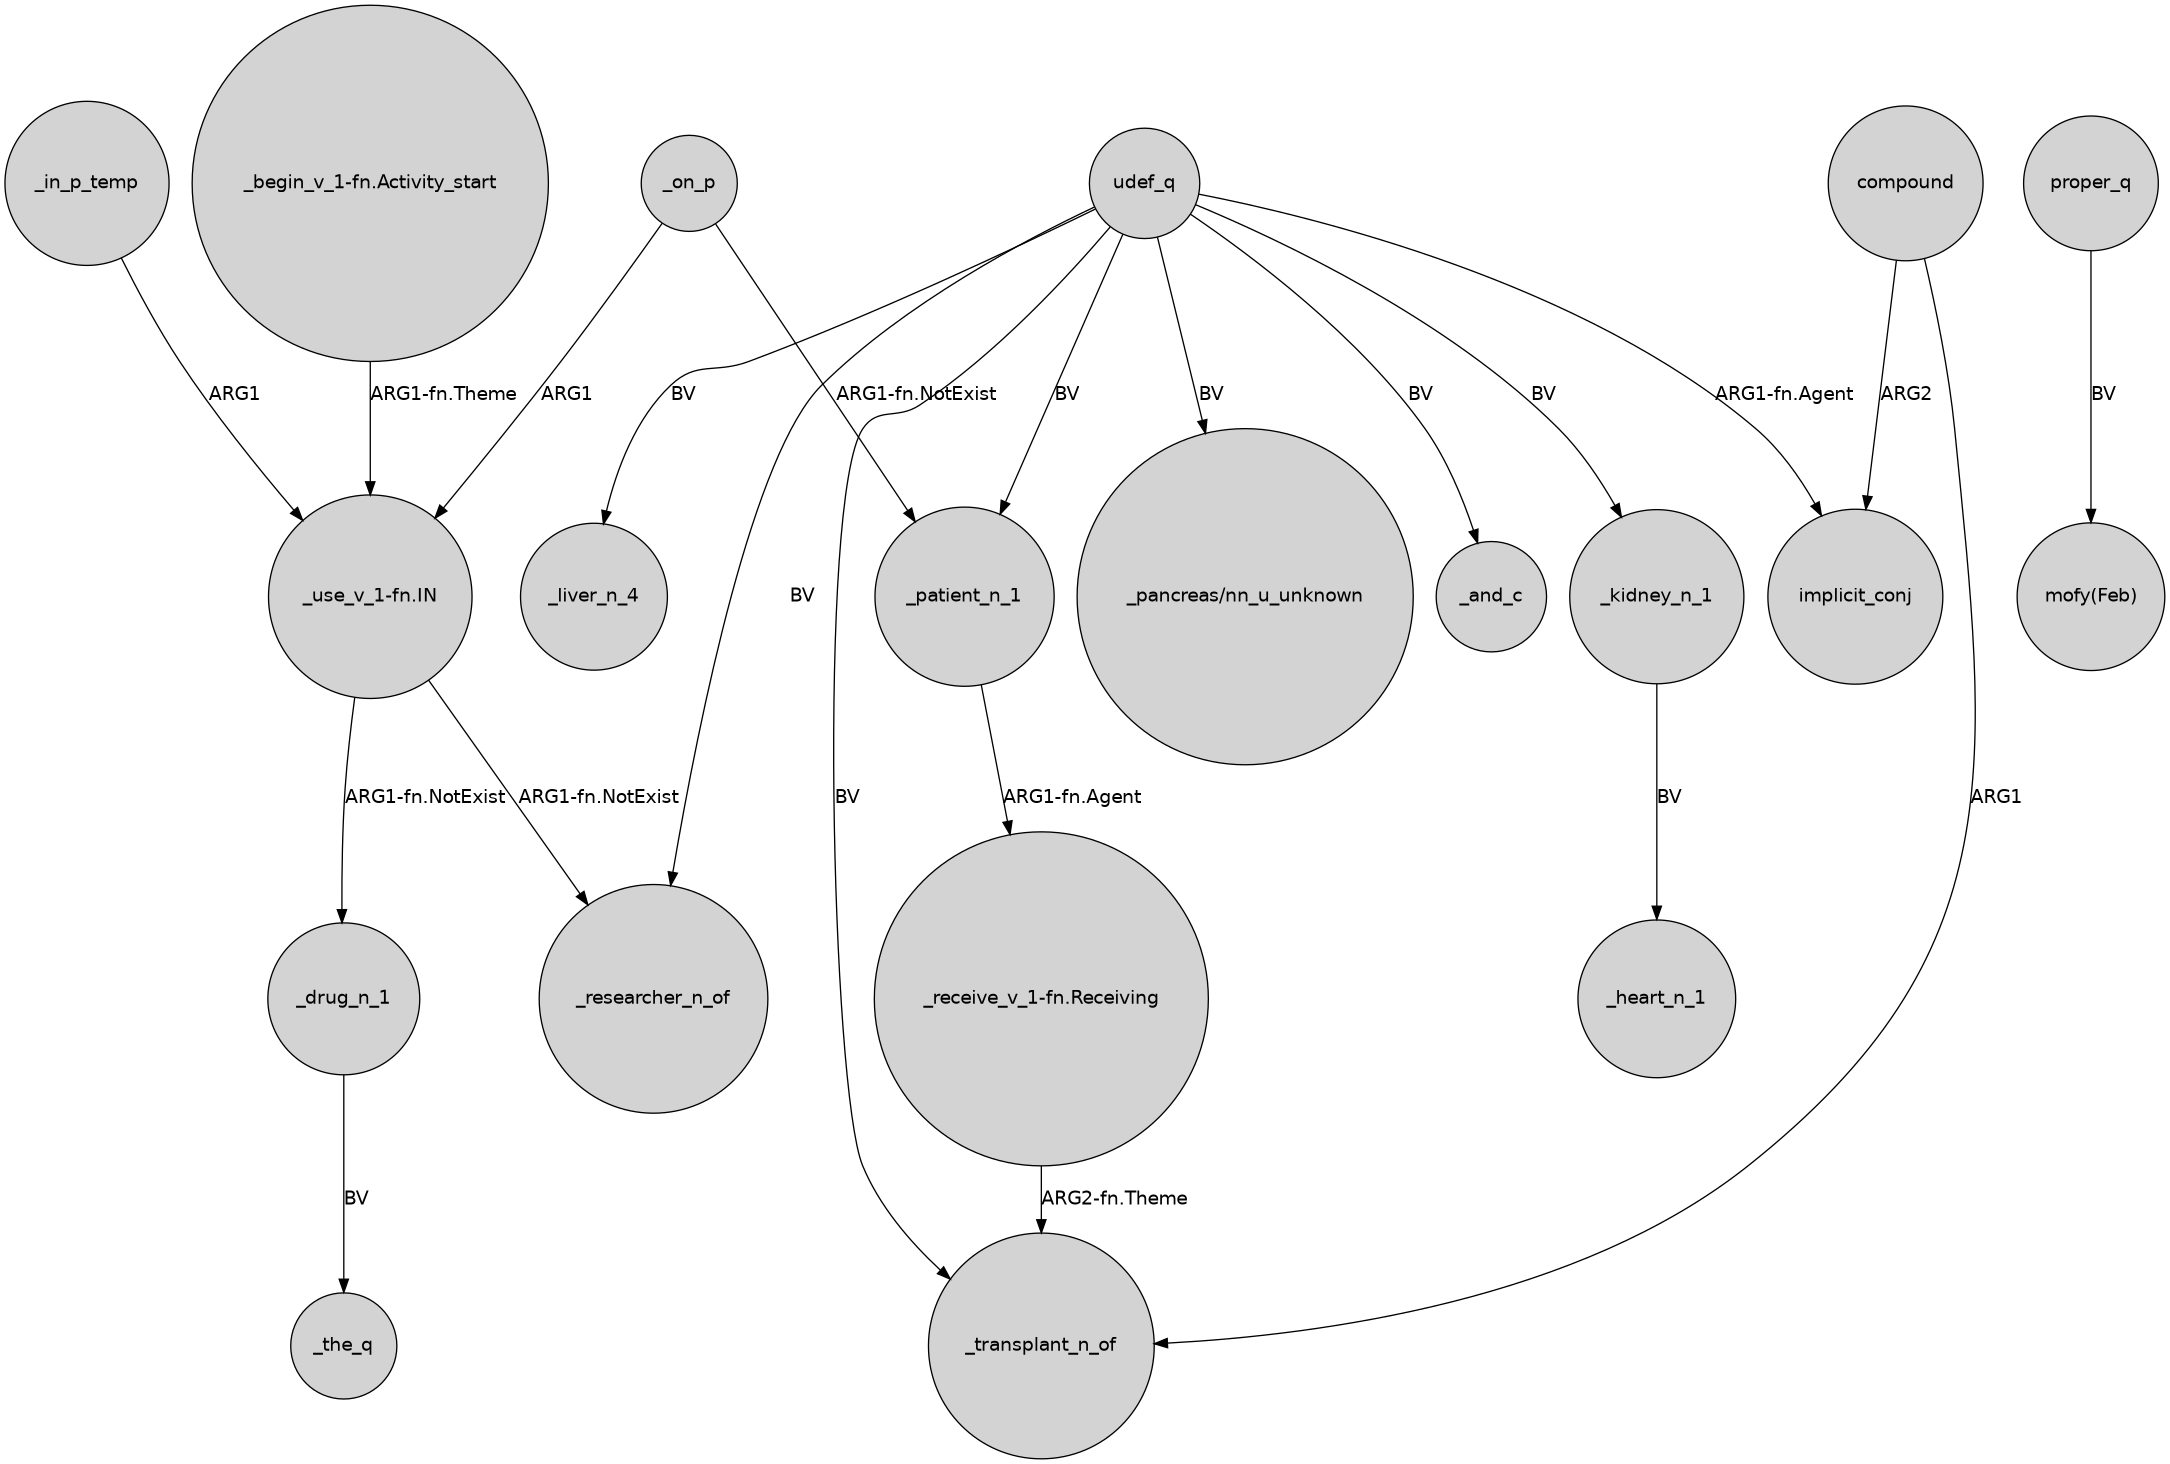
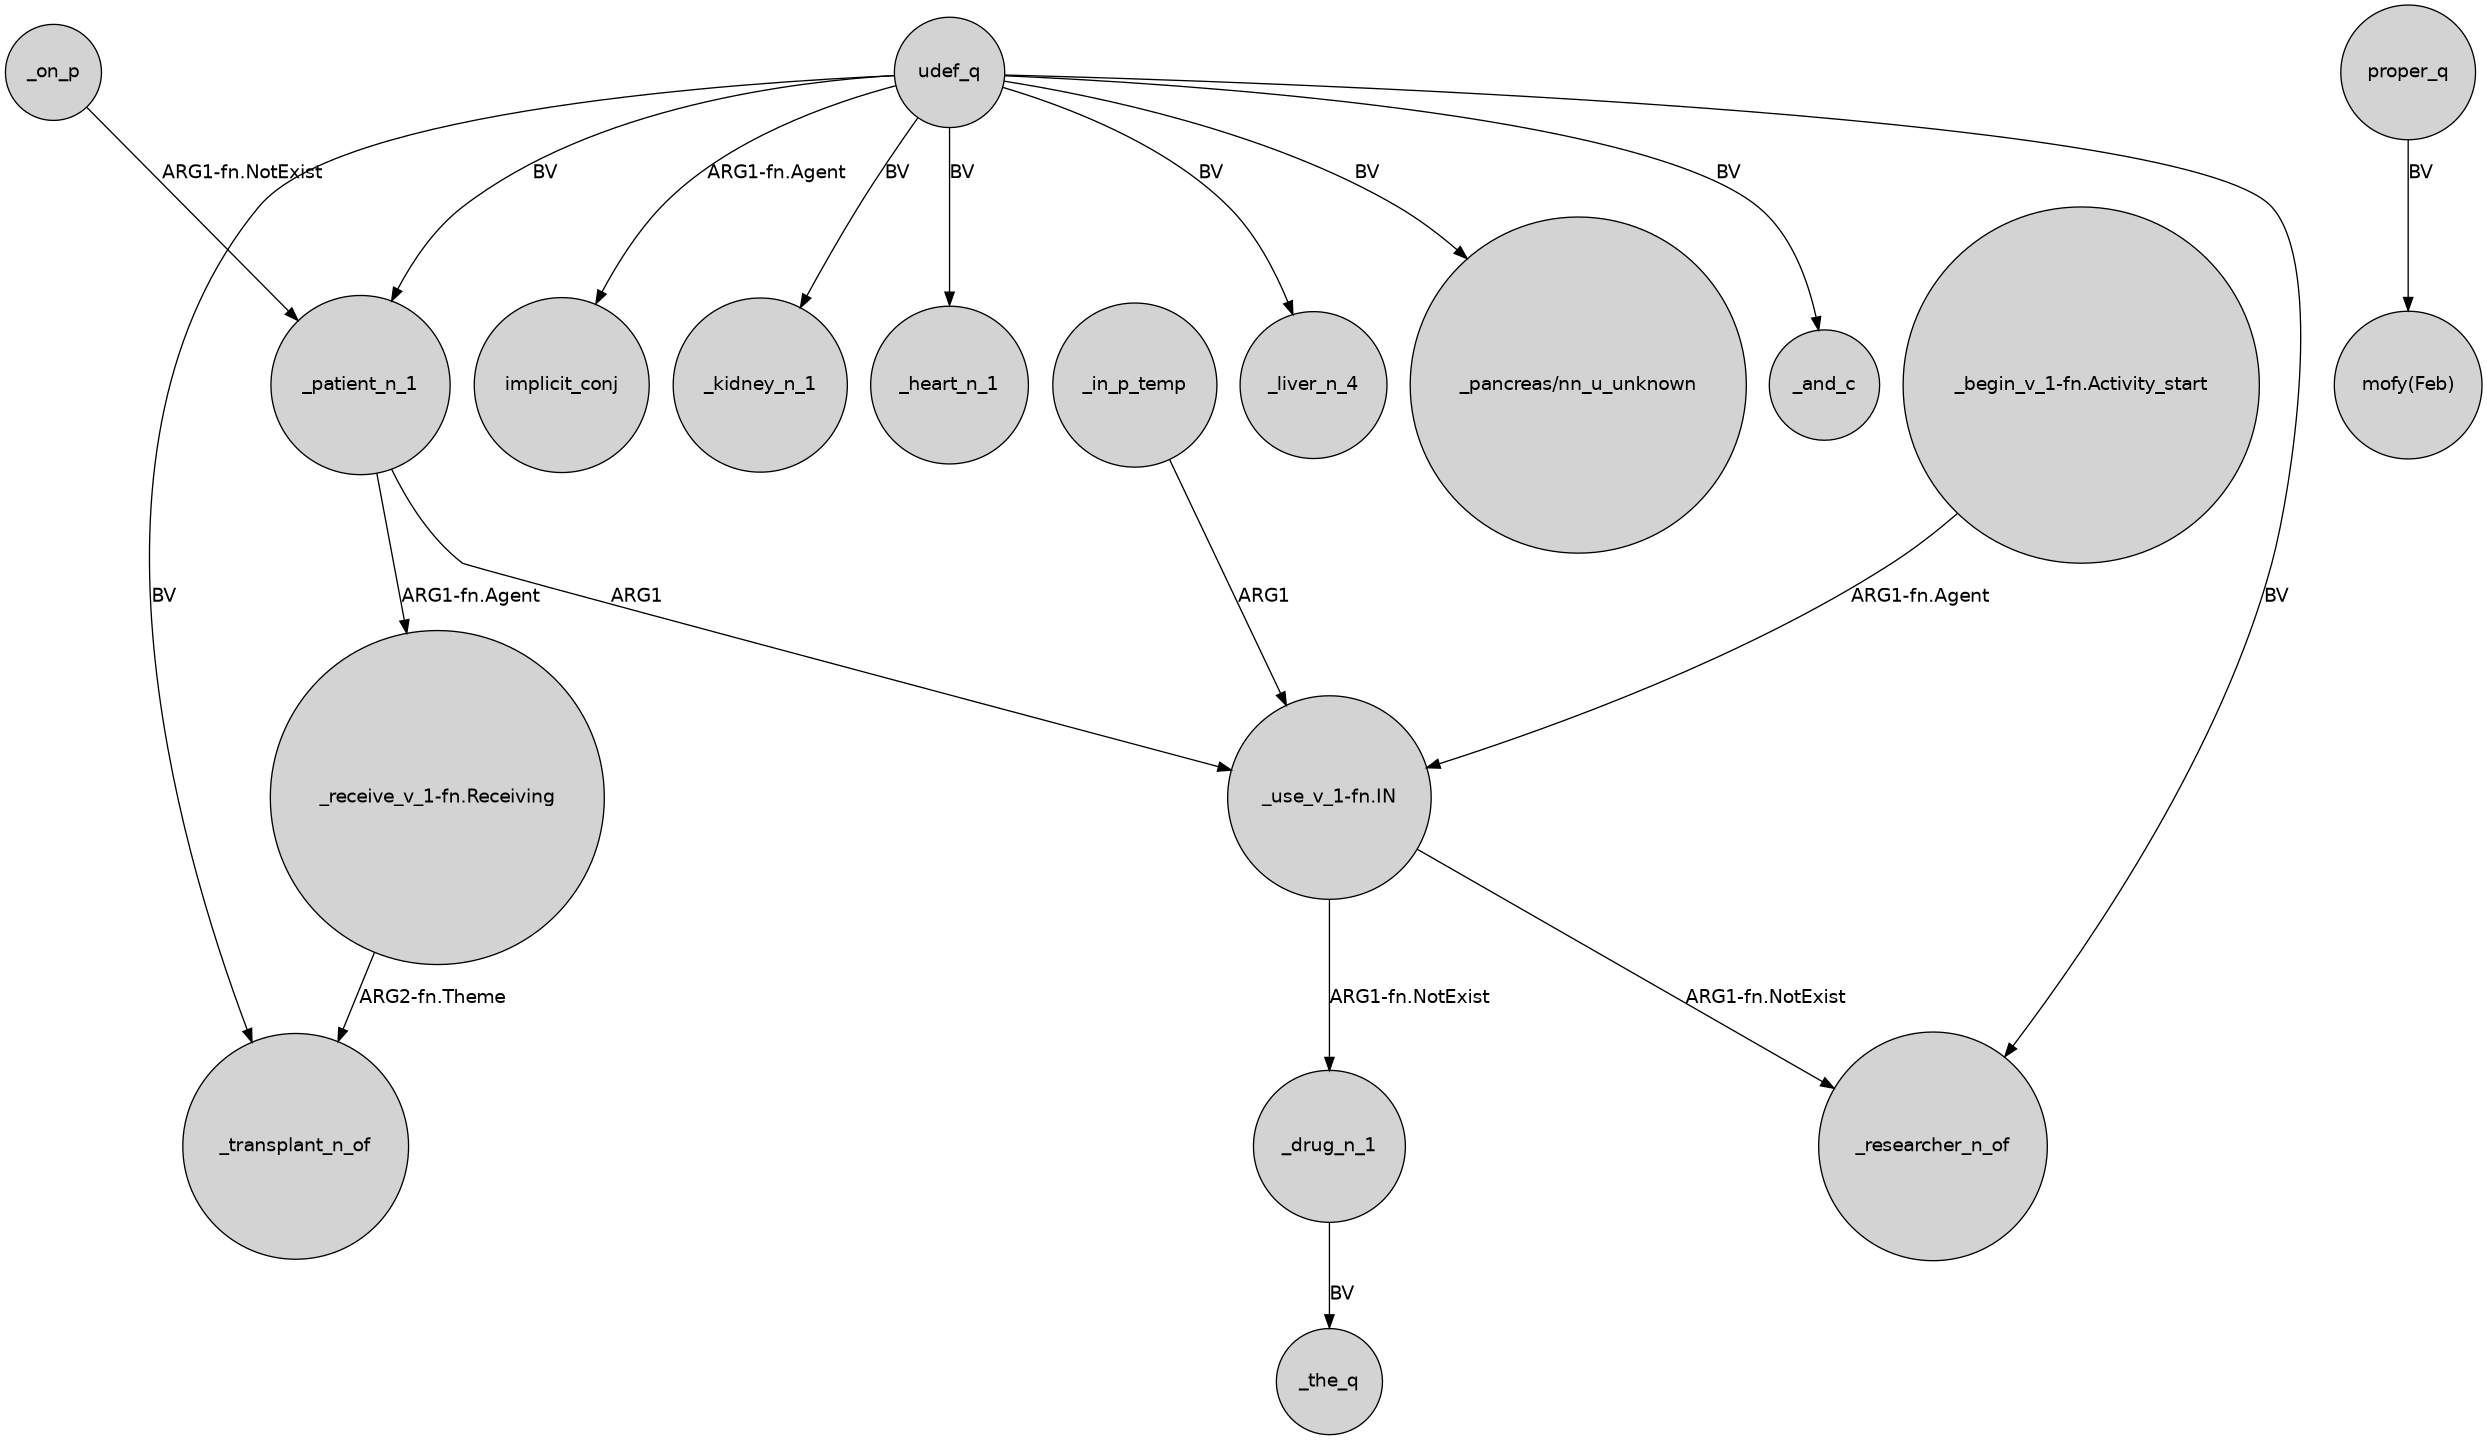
(1906, 183) -> none
(556, 368) -> (783, 650)
(444, 395) -> (1920, 597)
(1657, 795) -> (950, 210)
